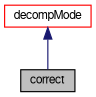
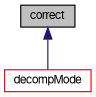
(48, 54) -> (48, 54)
